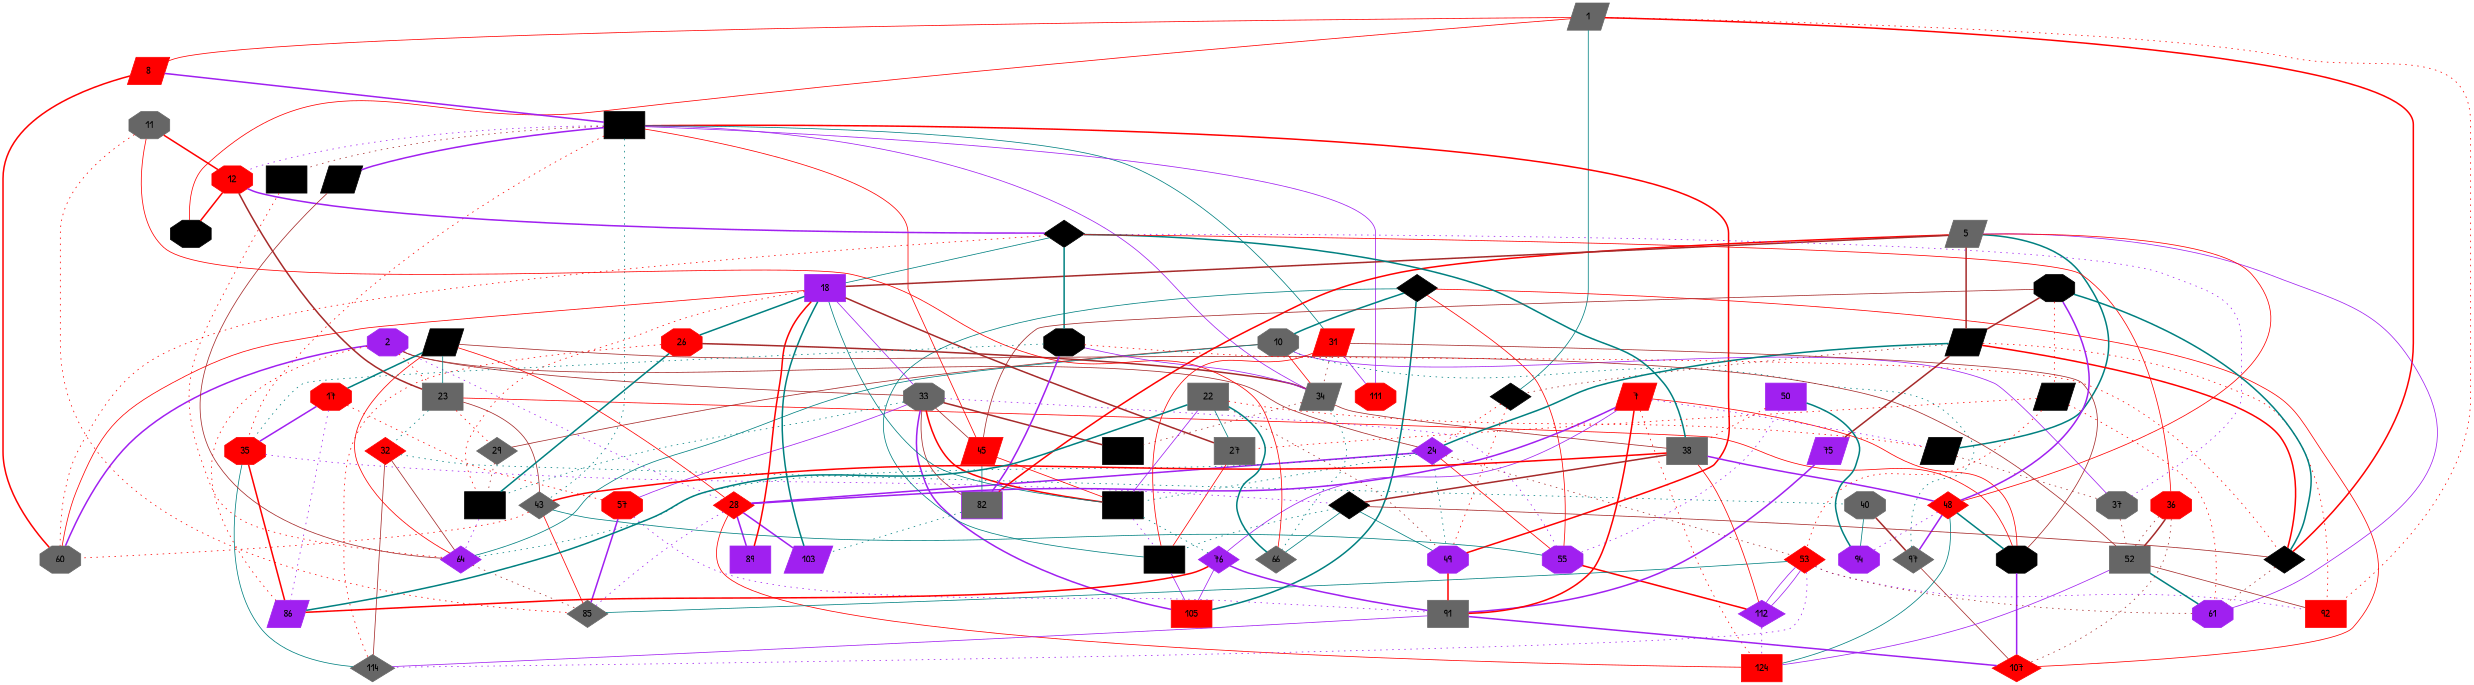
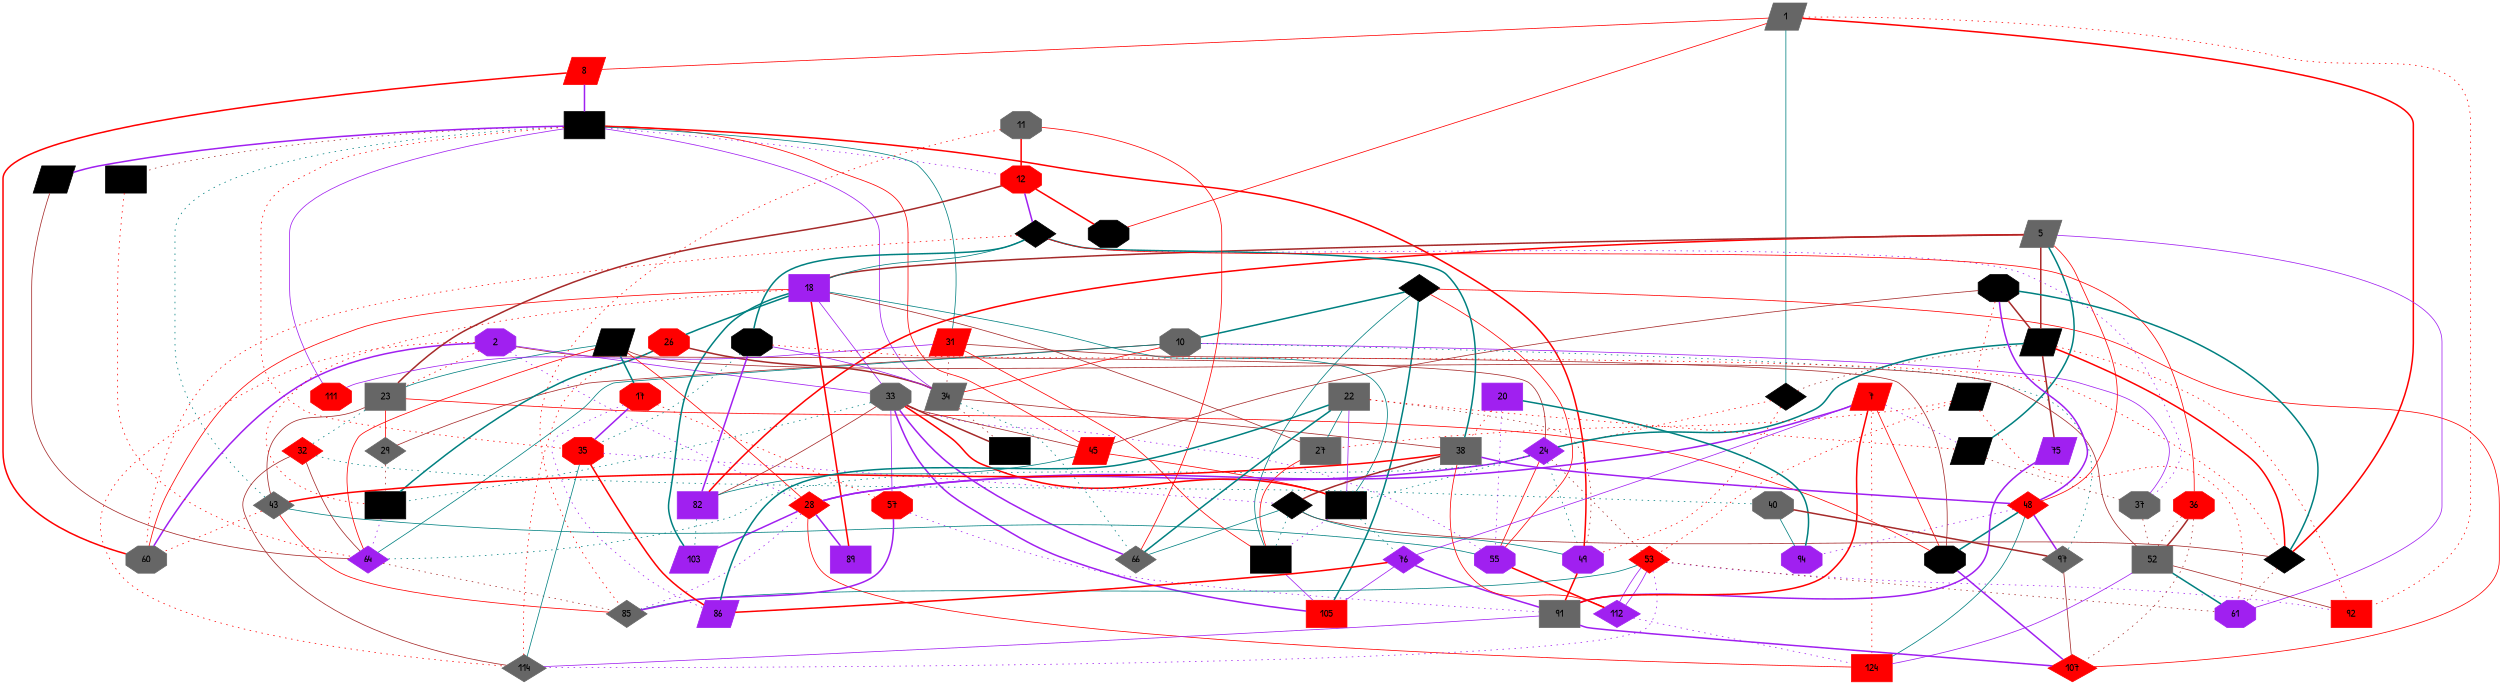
(1028, 374) -> (1021, 341)
(652, 383) -> (684, 369)
(1786, 397) -> (1502, 397)
(472, 426) -> (385, 424)
(218, 438) -> (102, 531)
none -> (1001, 498)
(982, 505) -> (698, 505)
